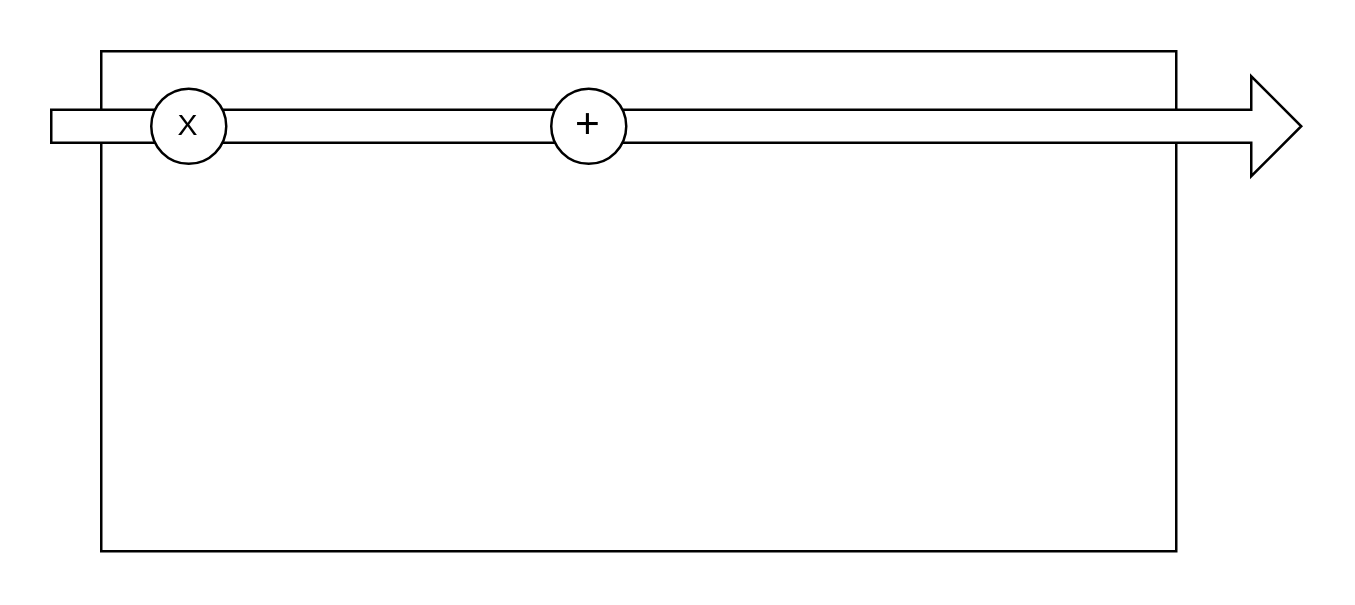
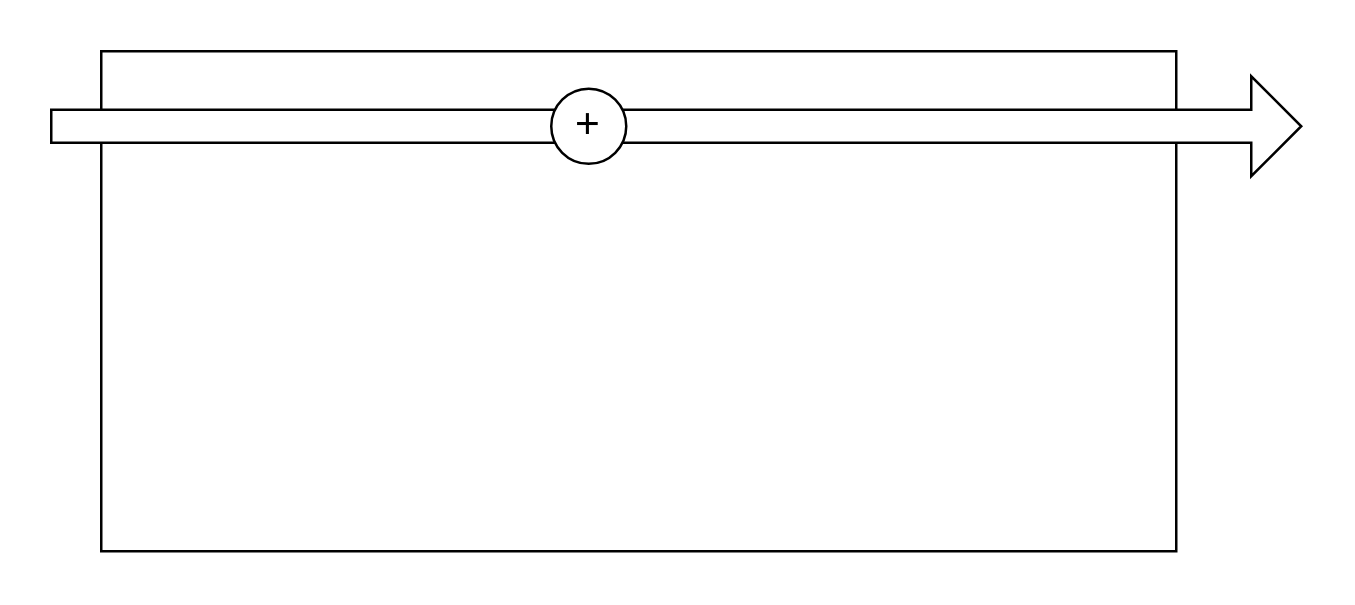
(189, 126) -> none
